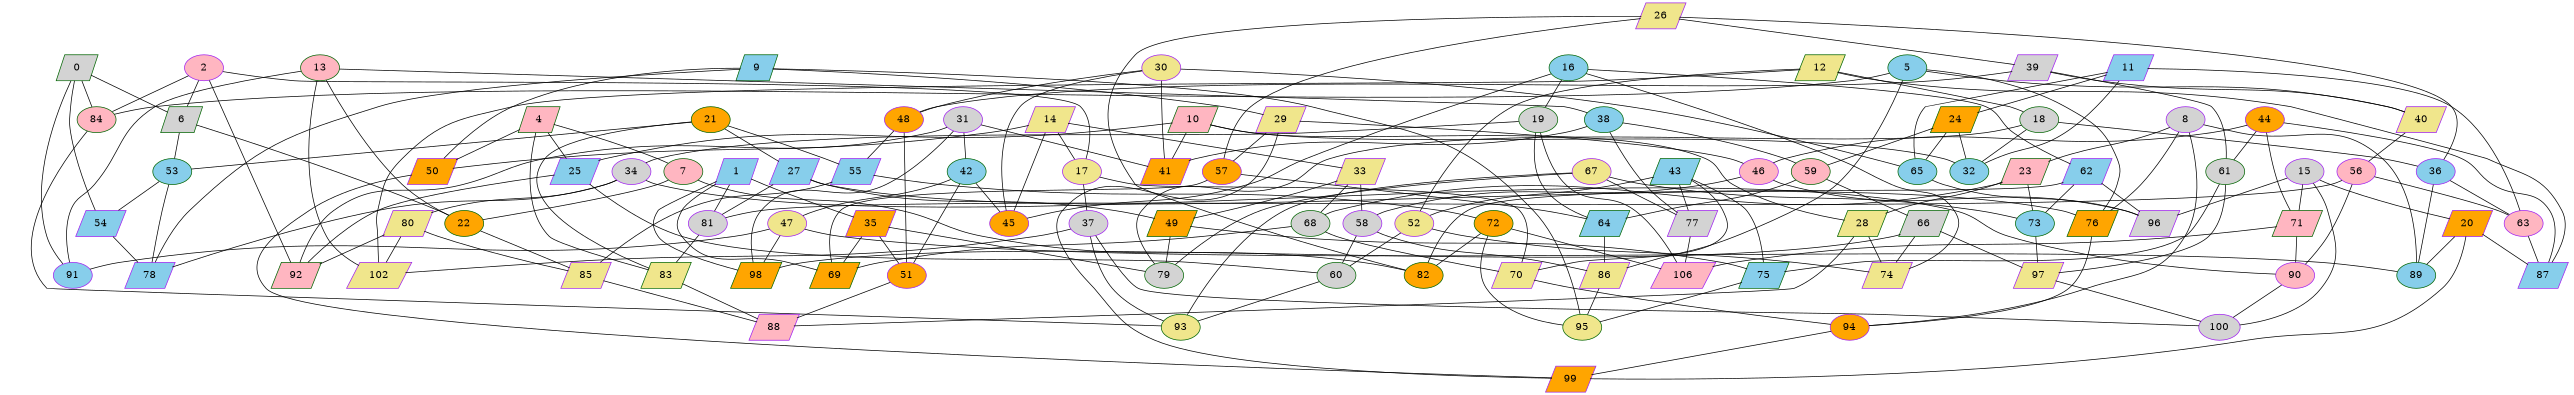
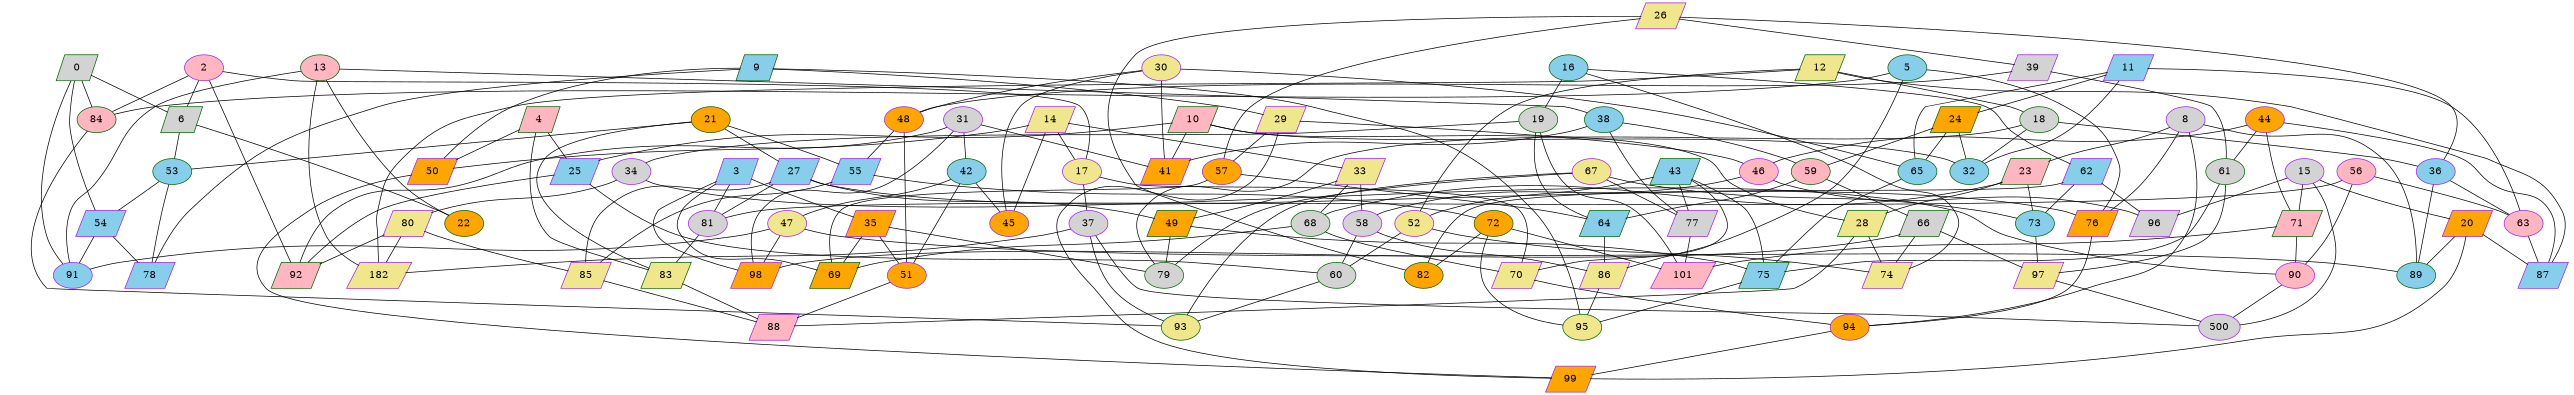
(2421, 120) -> none
(1281, 171) -> none
(683, 172) -> none
(737, 172) -> (737, 172)
(2035, 198) -> (1832, 211)
(358, 215) -> none
(2093, 223) -> (2093, 223)
(516, 246) -> (651, 187)
none -> (87, 250)
(379, 275) -> (379, 275)
(756, 275) -> (756, 275)
(1683, 275) -> (1683, 275)
(2219, 327) -> (2219, 327)
